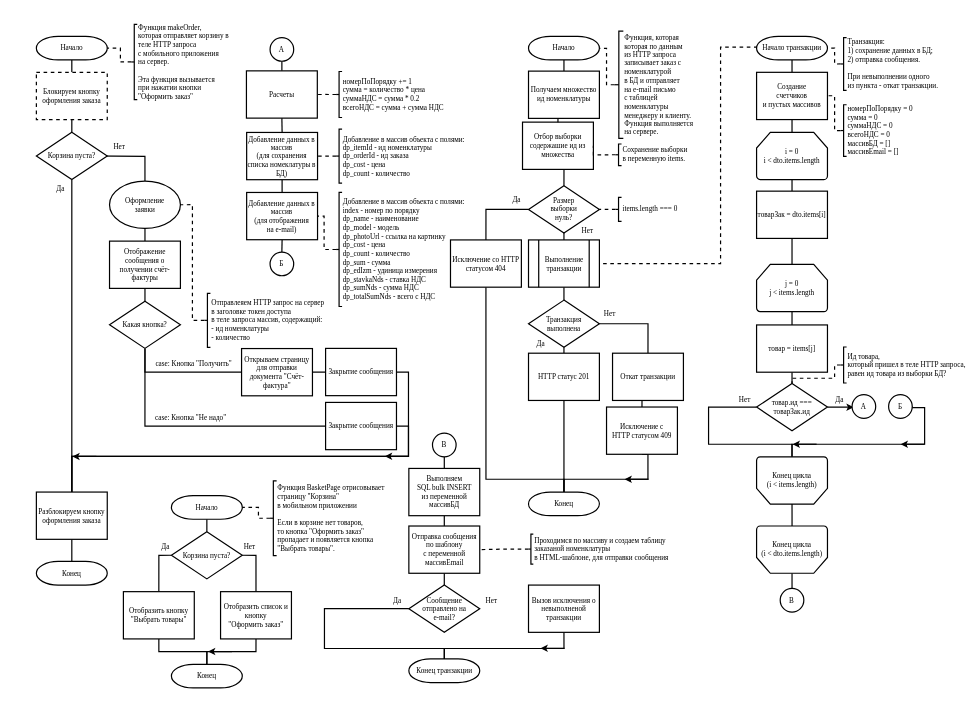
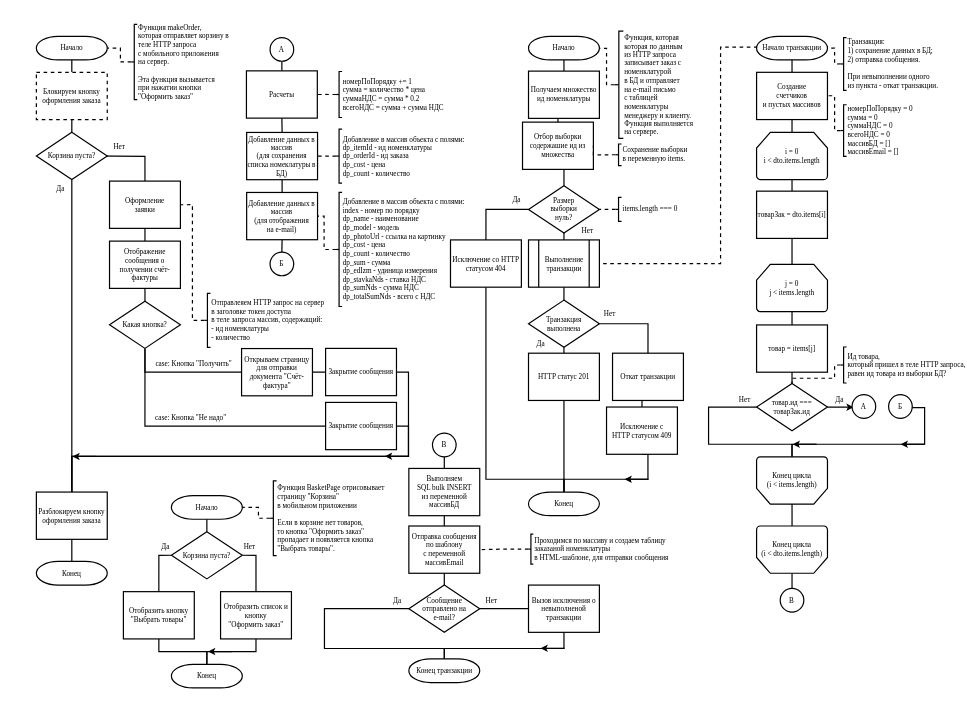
(145, 205) -> (145, 205)
none -> (504, 609)
